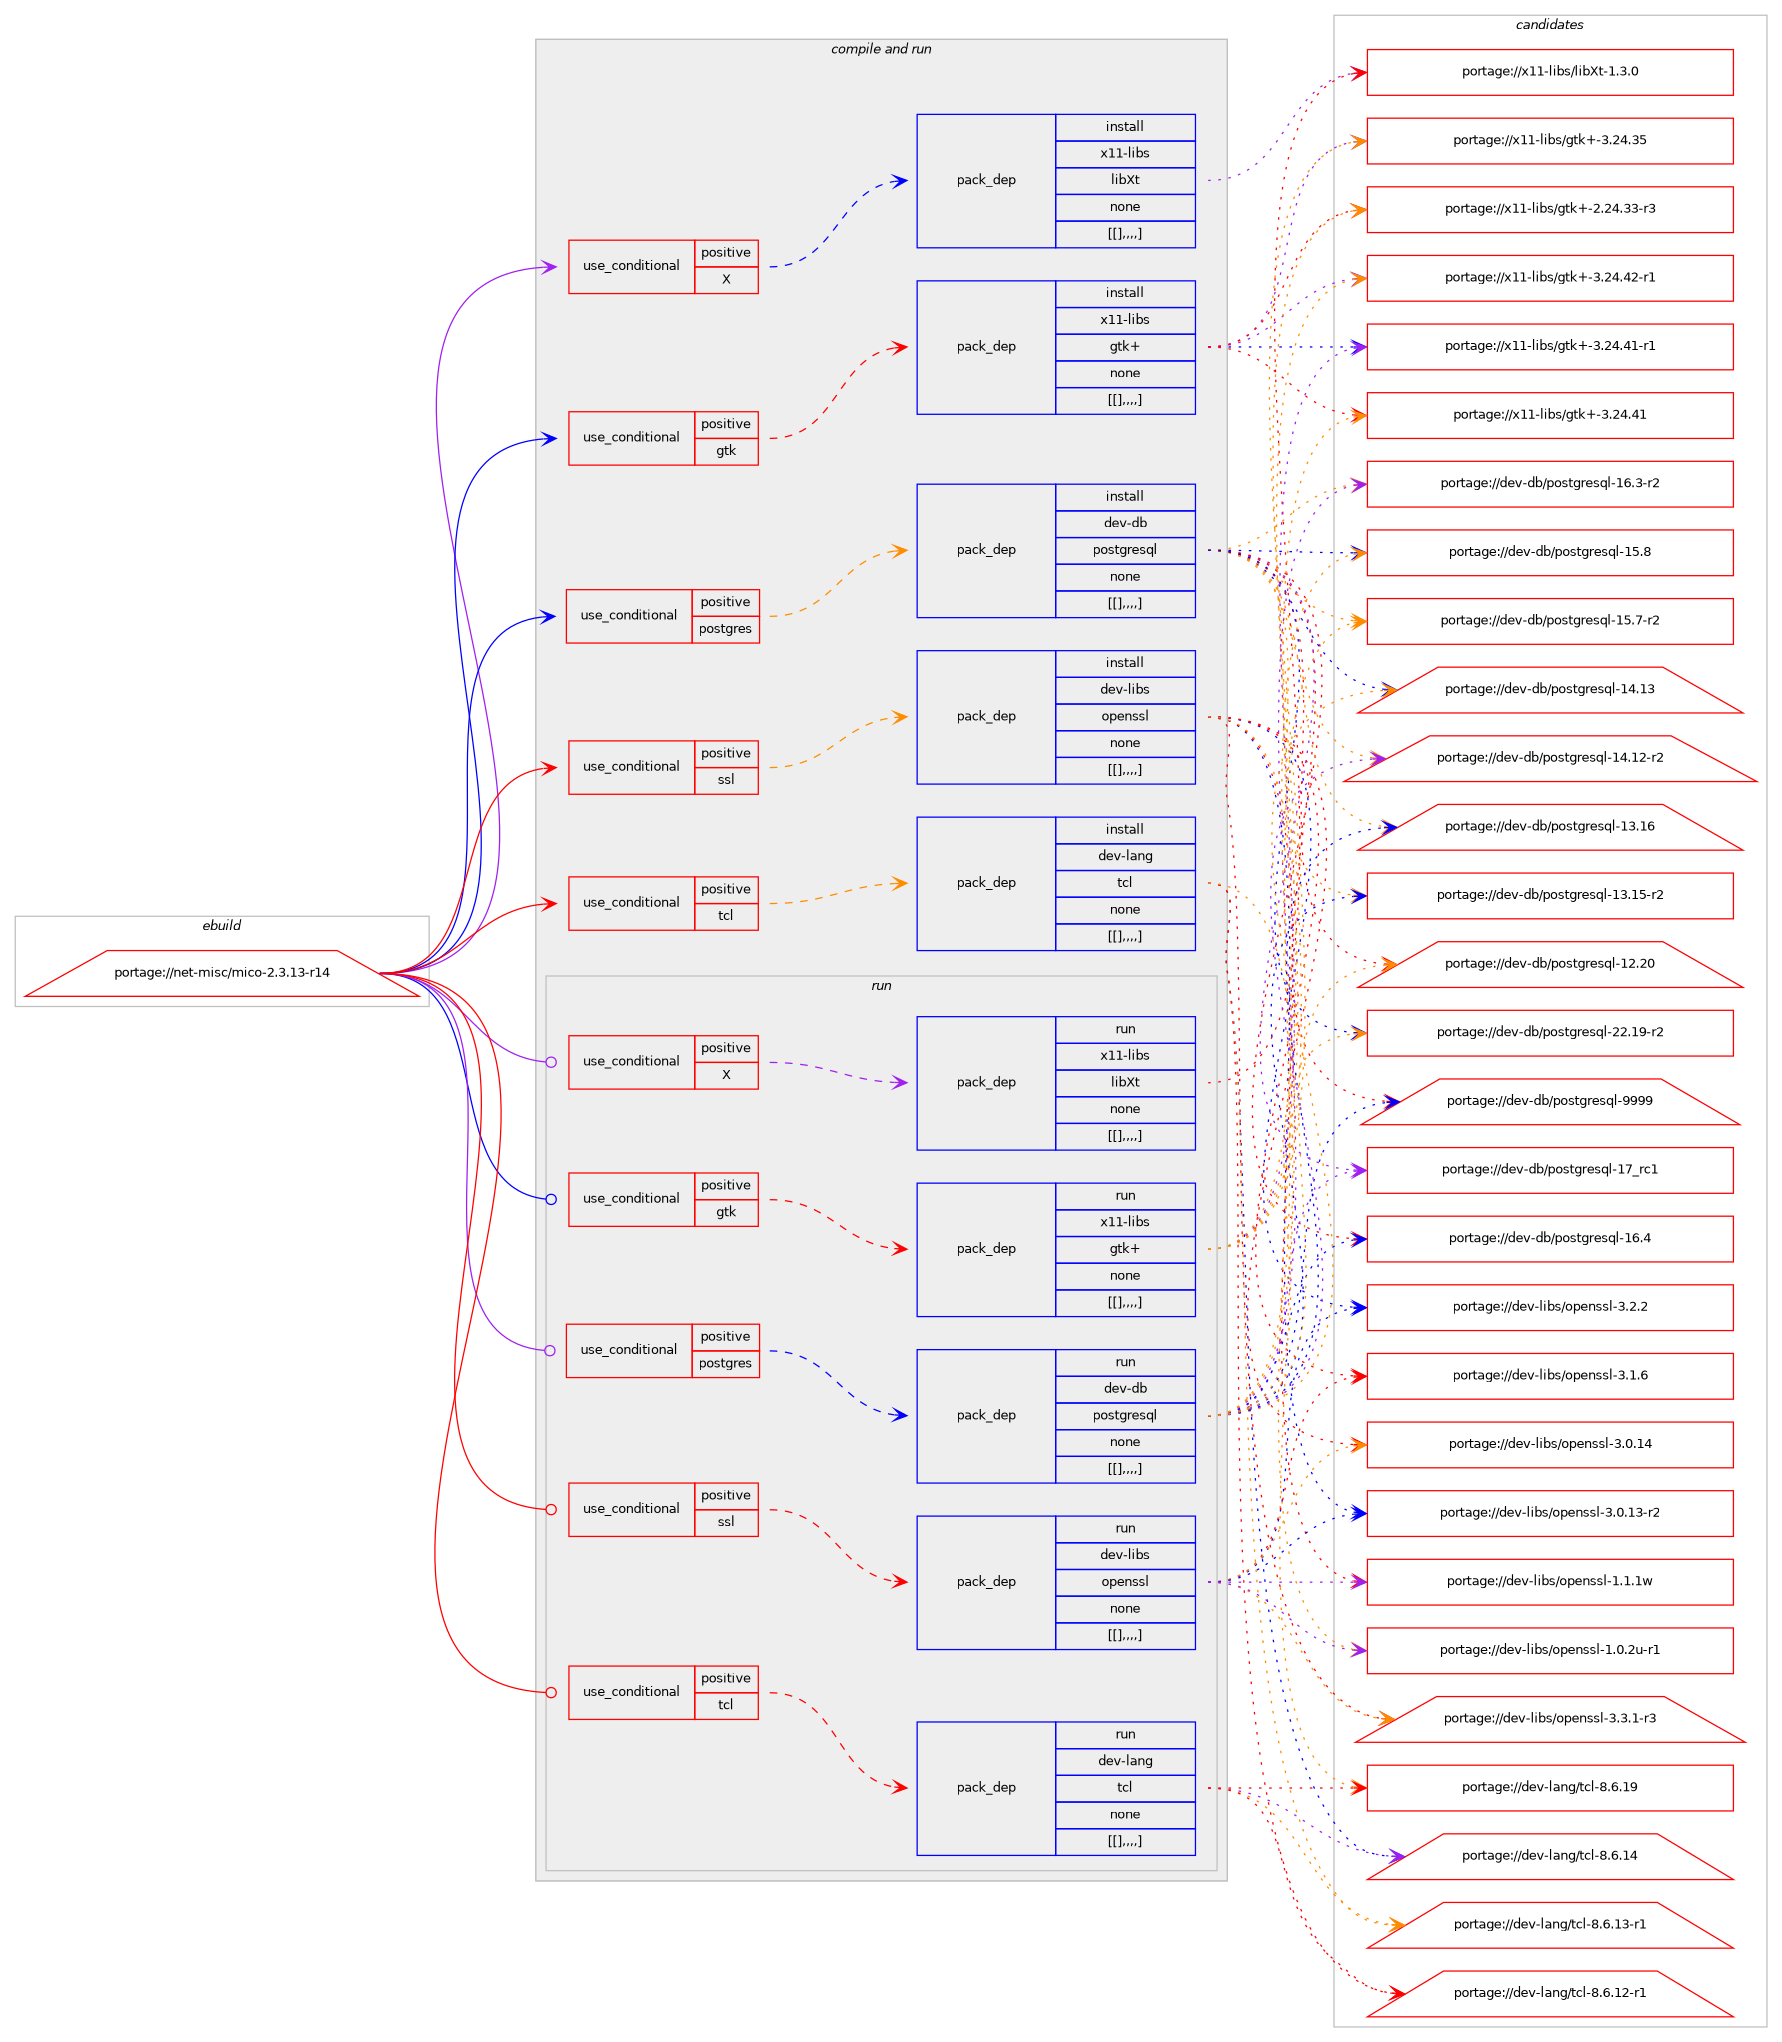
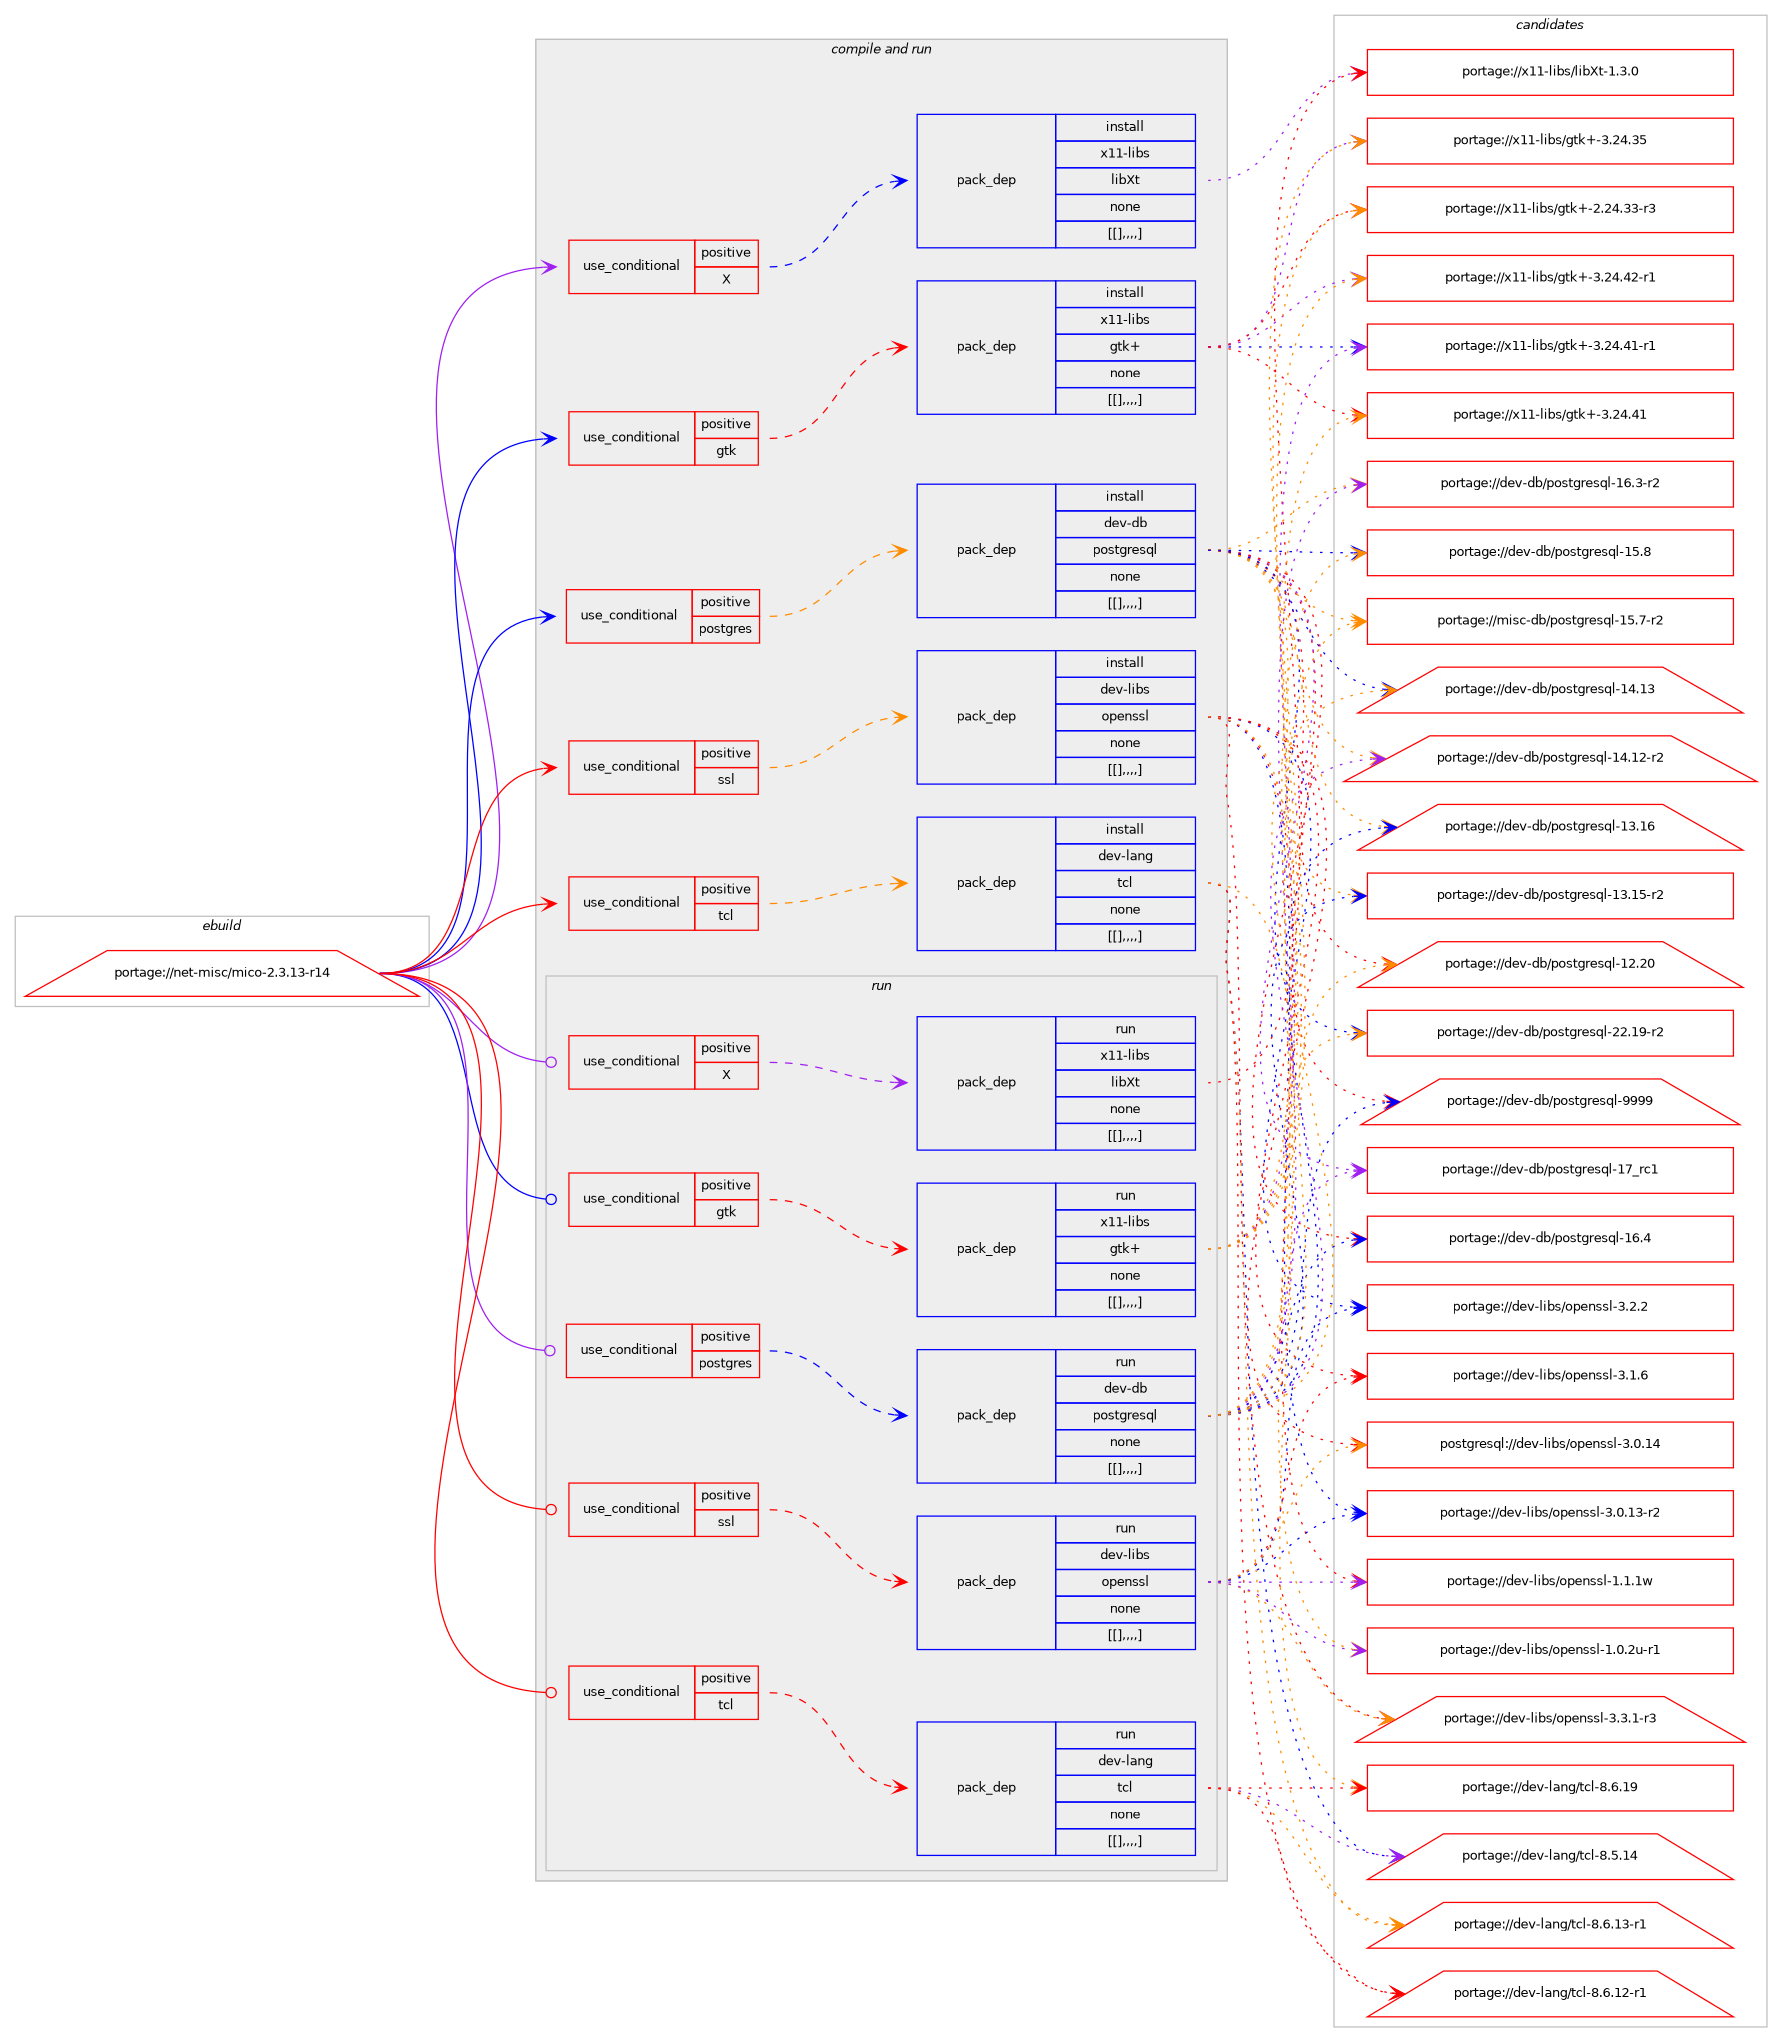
(1550, 621) -> (1550, 621)
(1550, 1445) -> (1550, 1445)
(1550, 1857) -> (1550, 1857)
